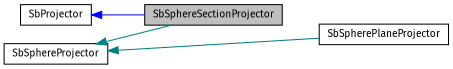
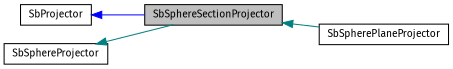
(219, 44) -> (306, 25)
